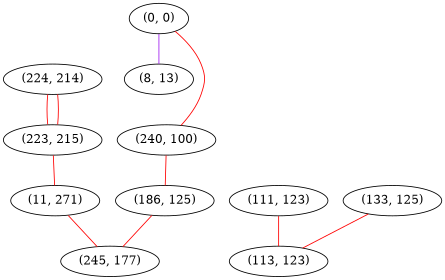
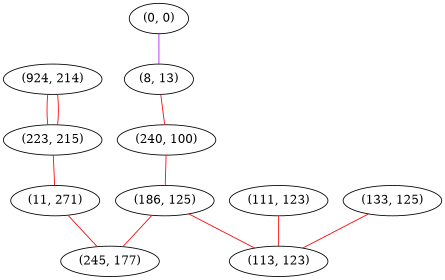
(204, 77) -> (163, 110)
(53, 79) -> (53, 79)
none -> (222, 231)
